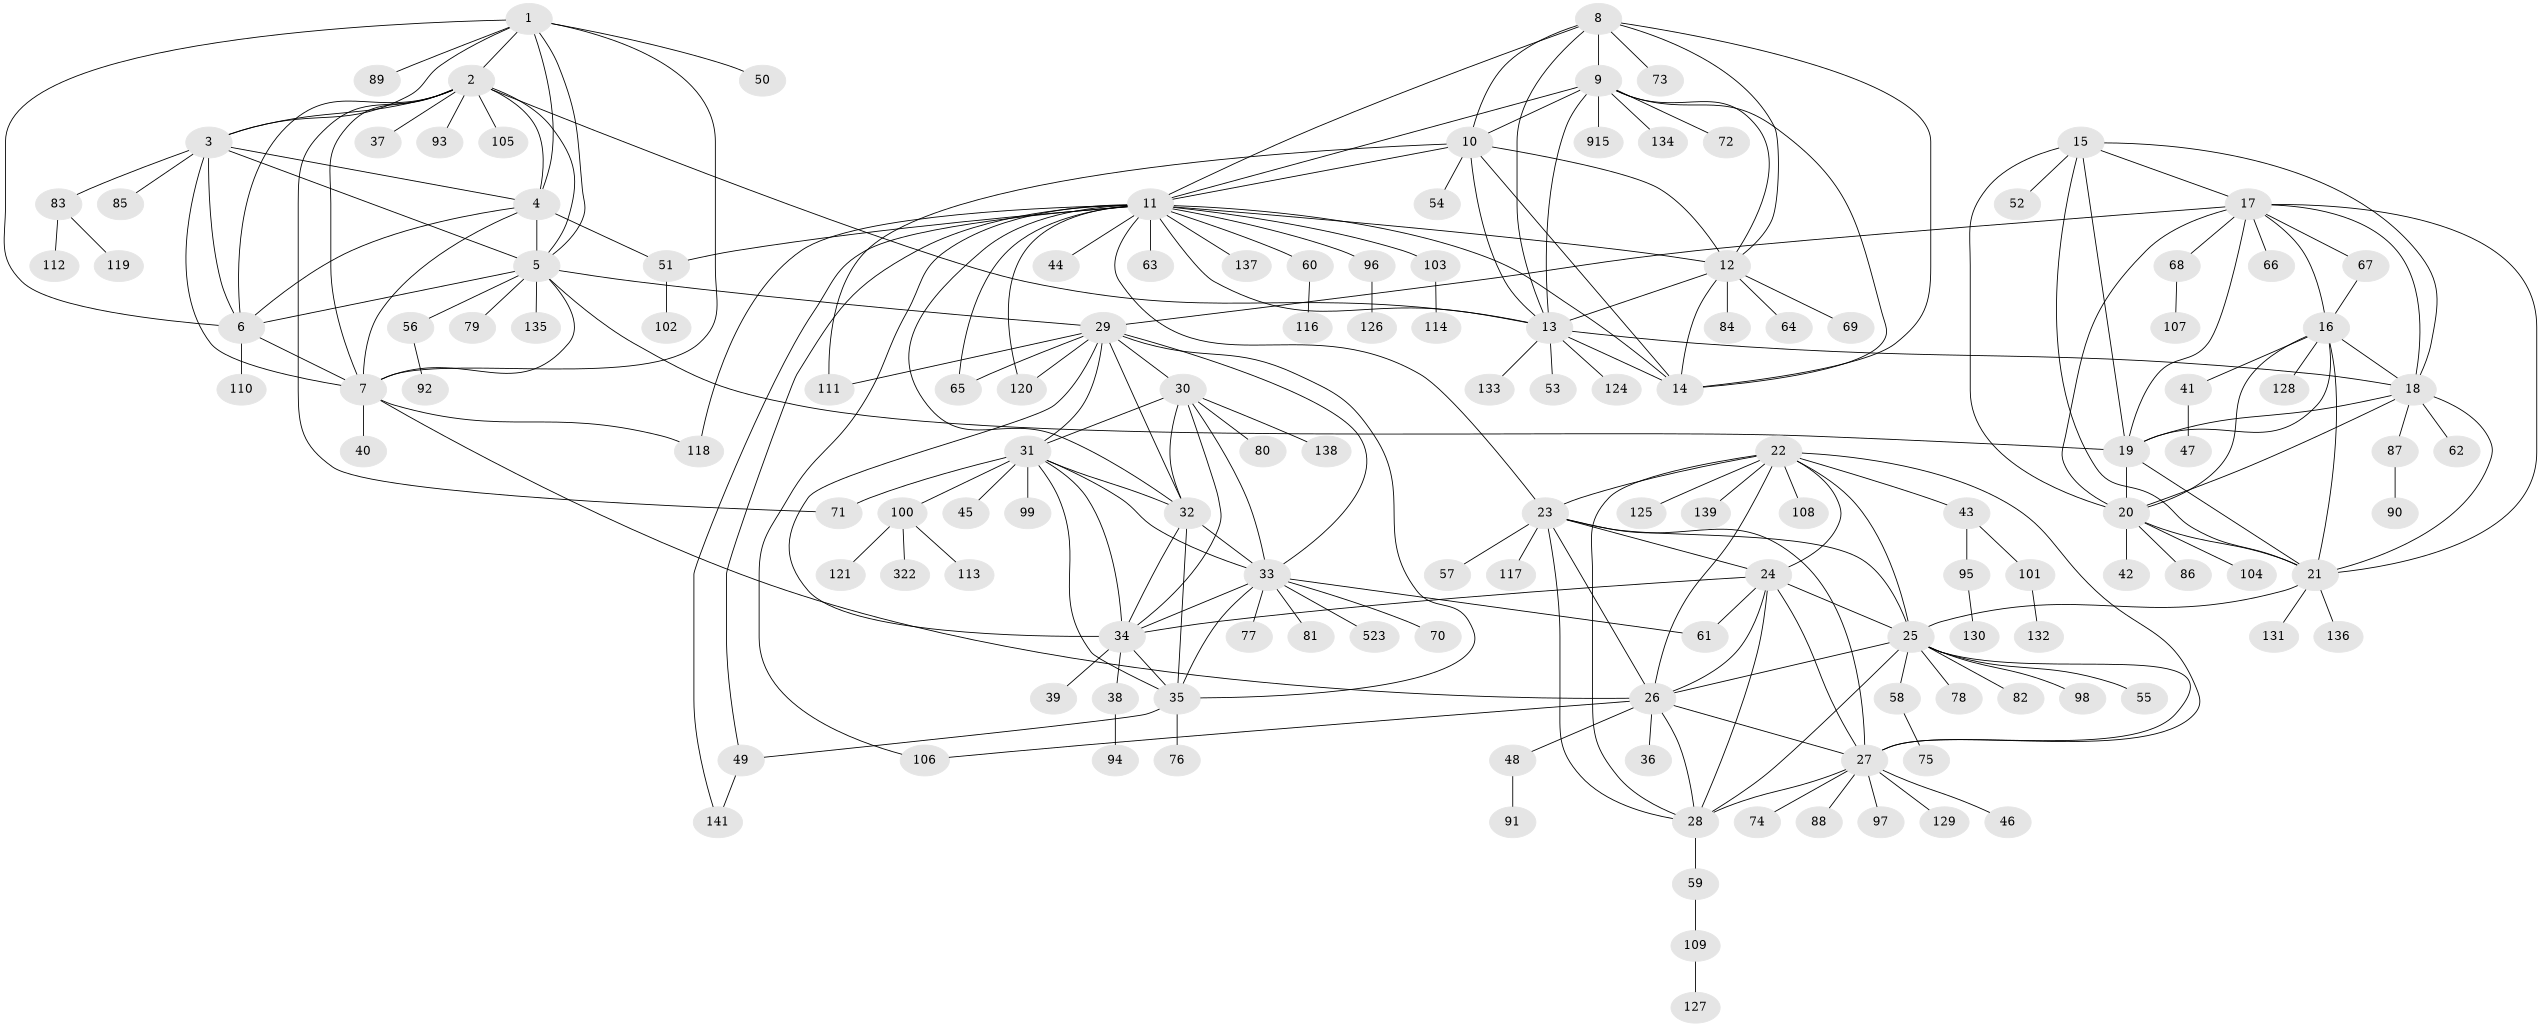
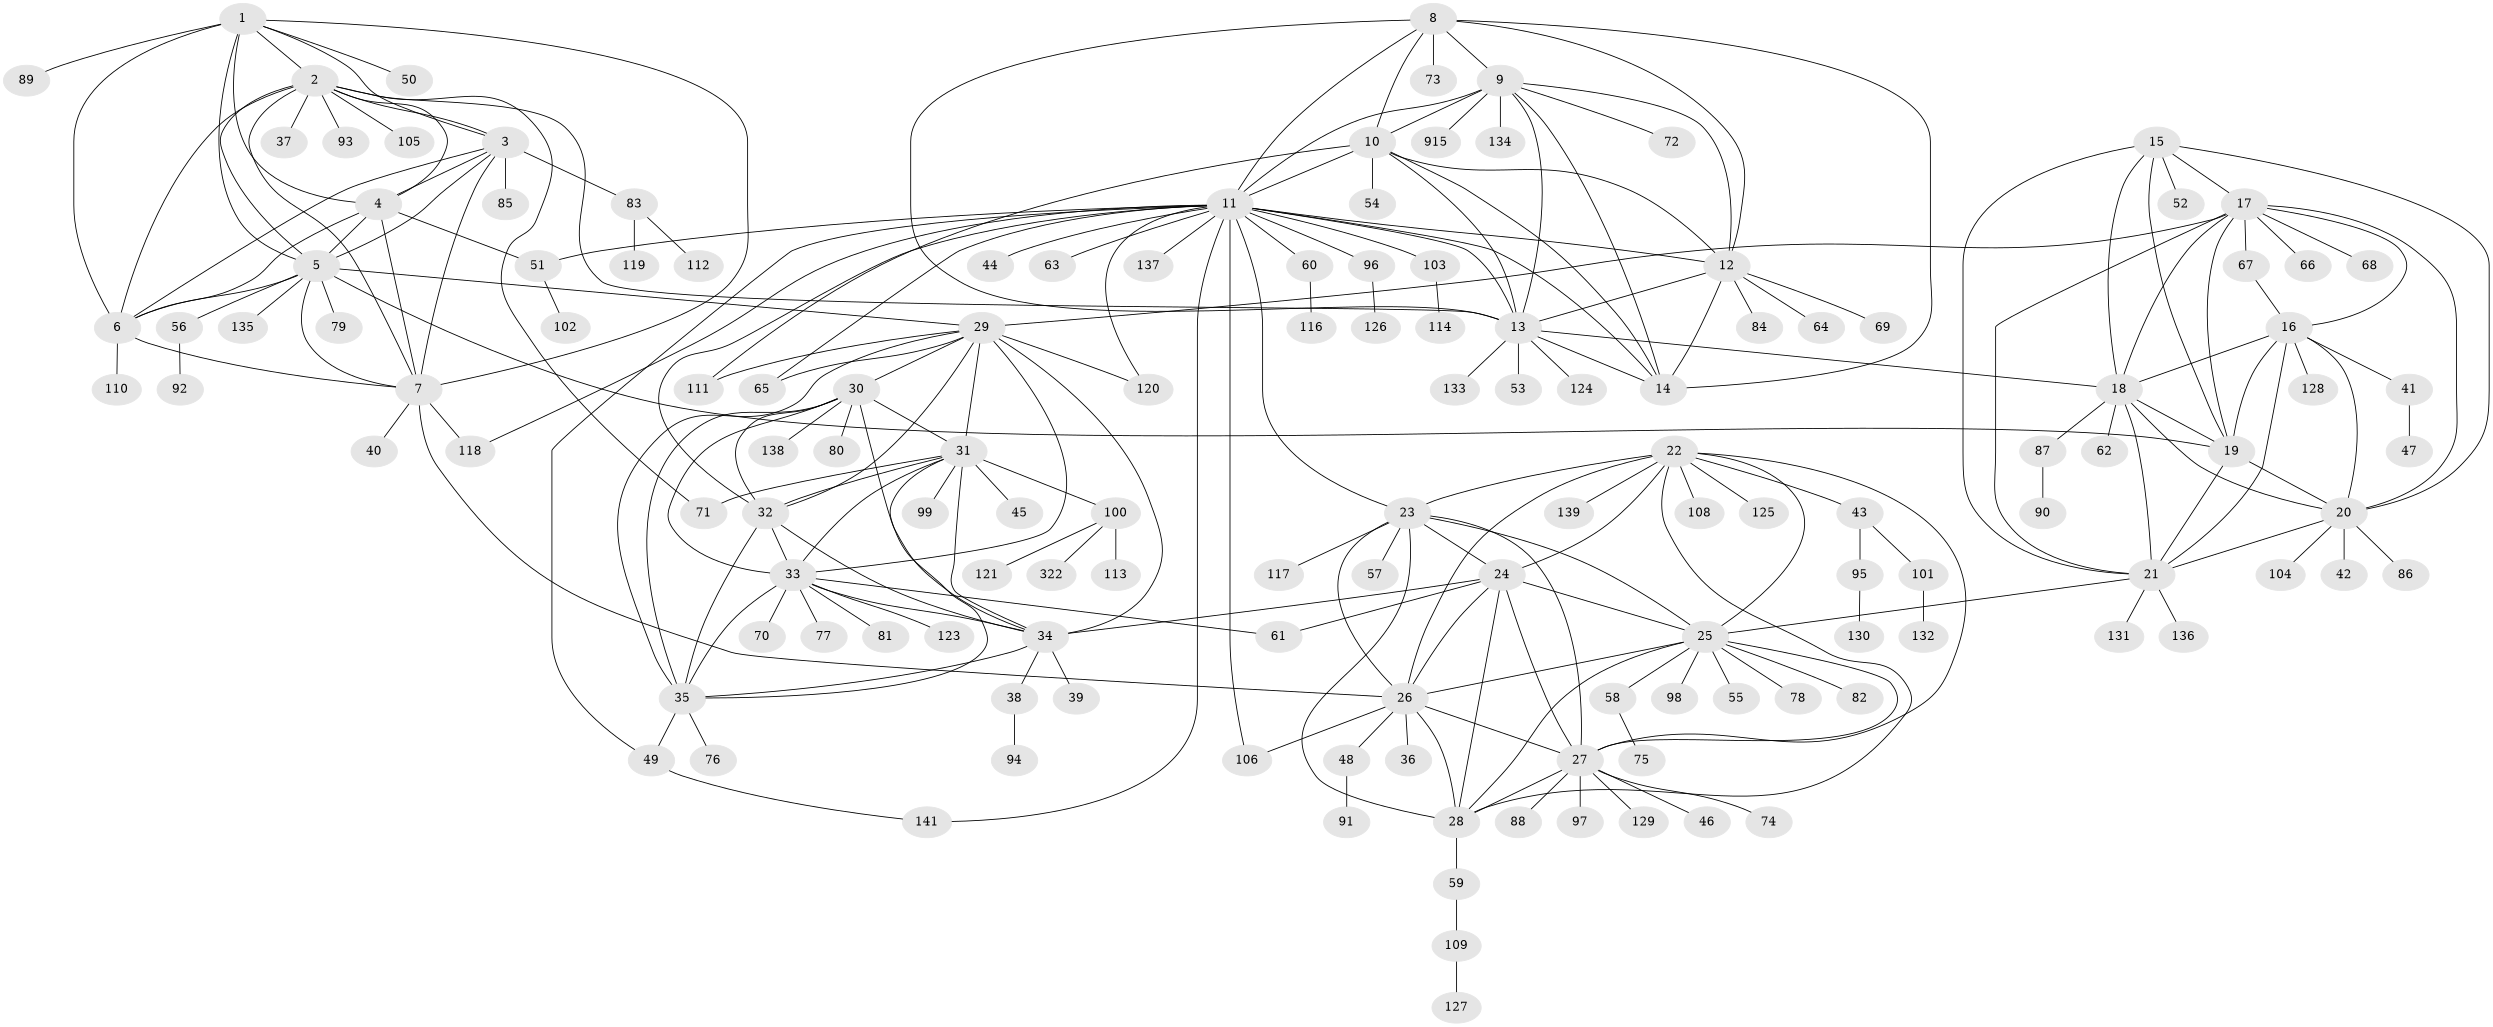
(2175, 328) -> none
none -> (663, 469)
(1375, 637) -> (949, 637)
